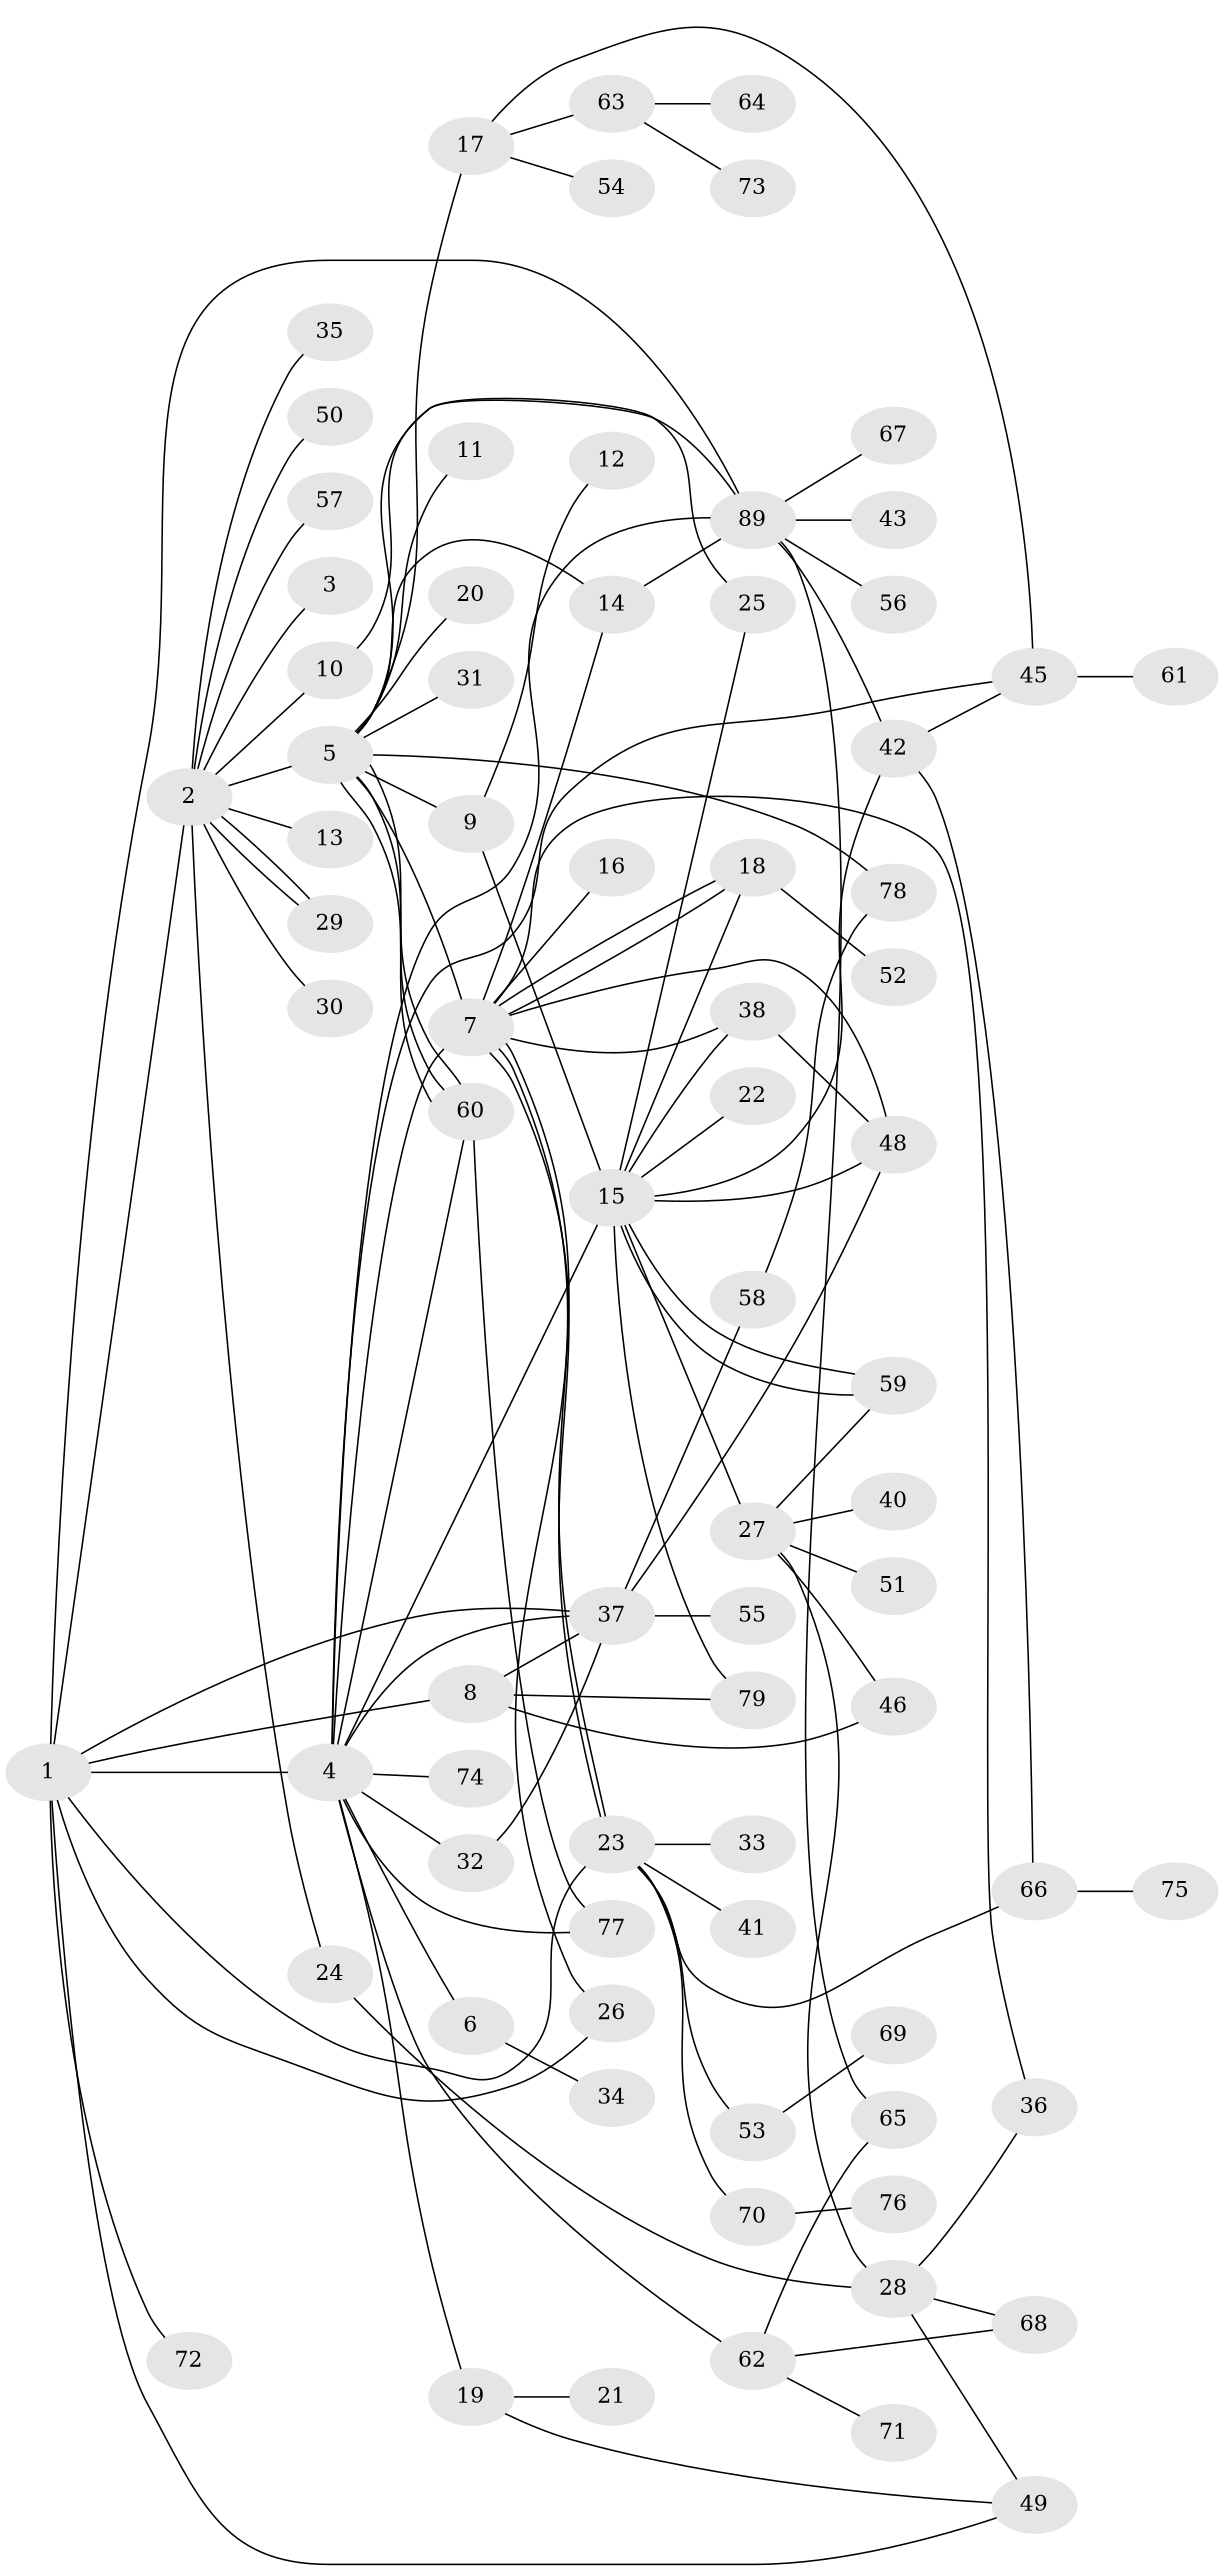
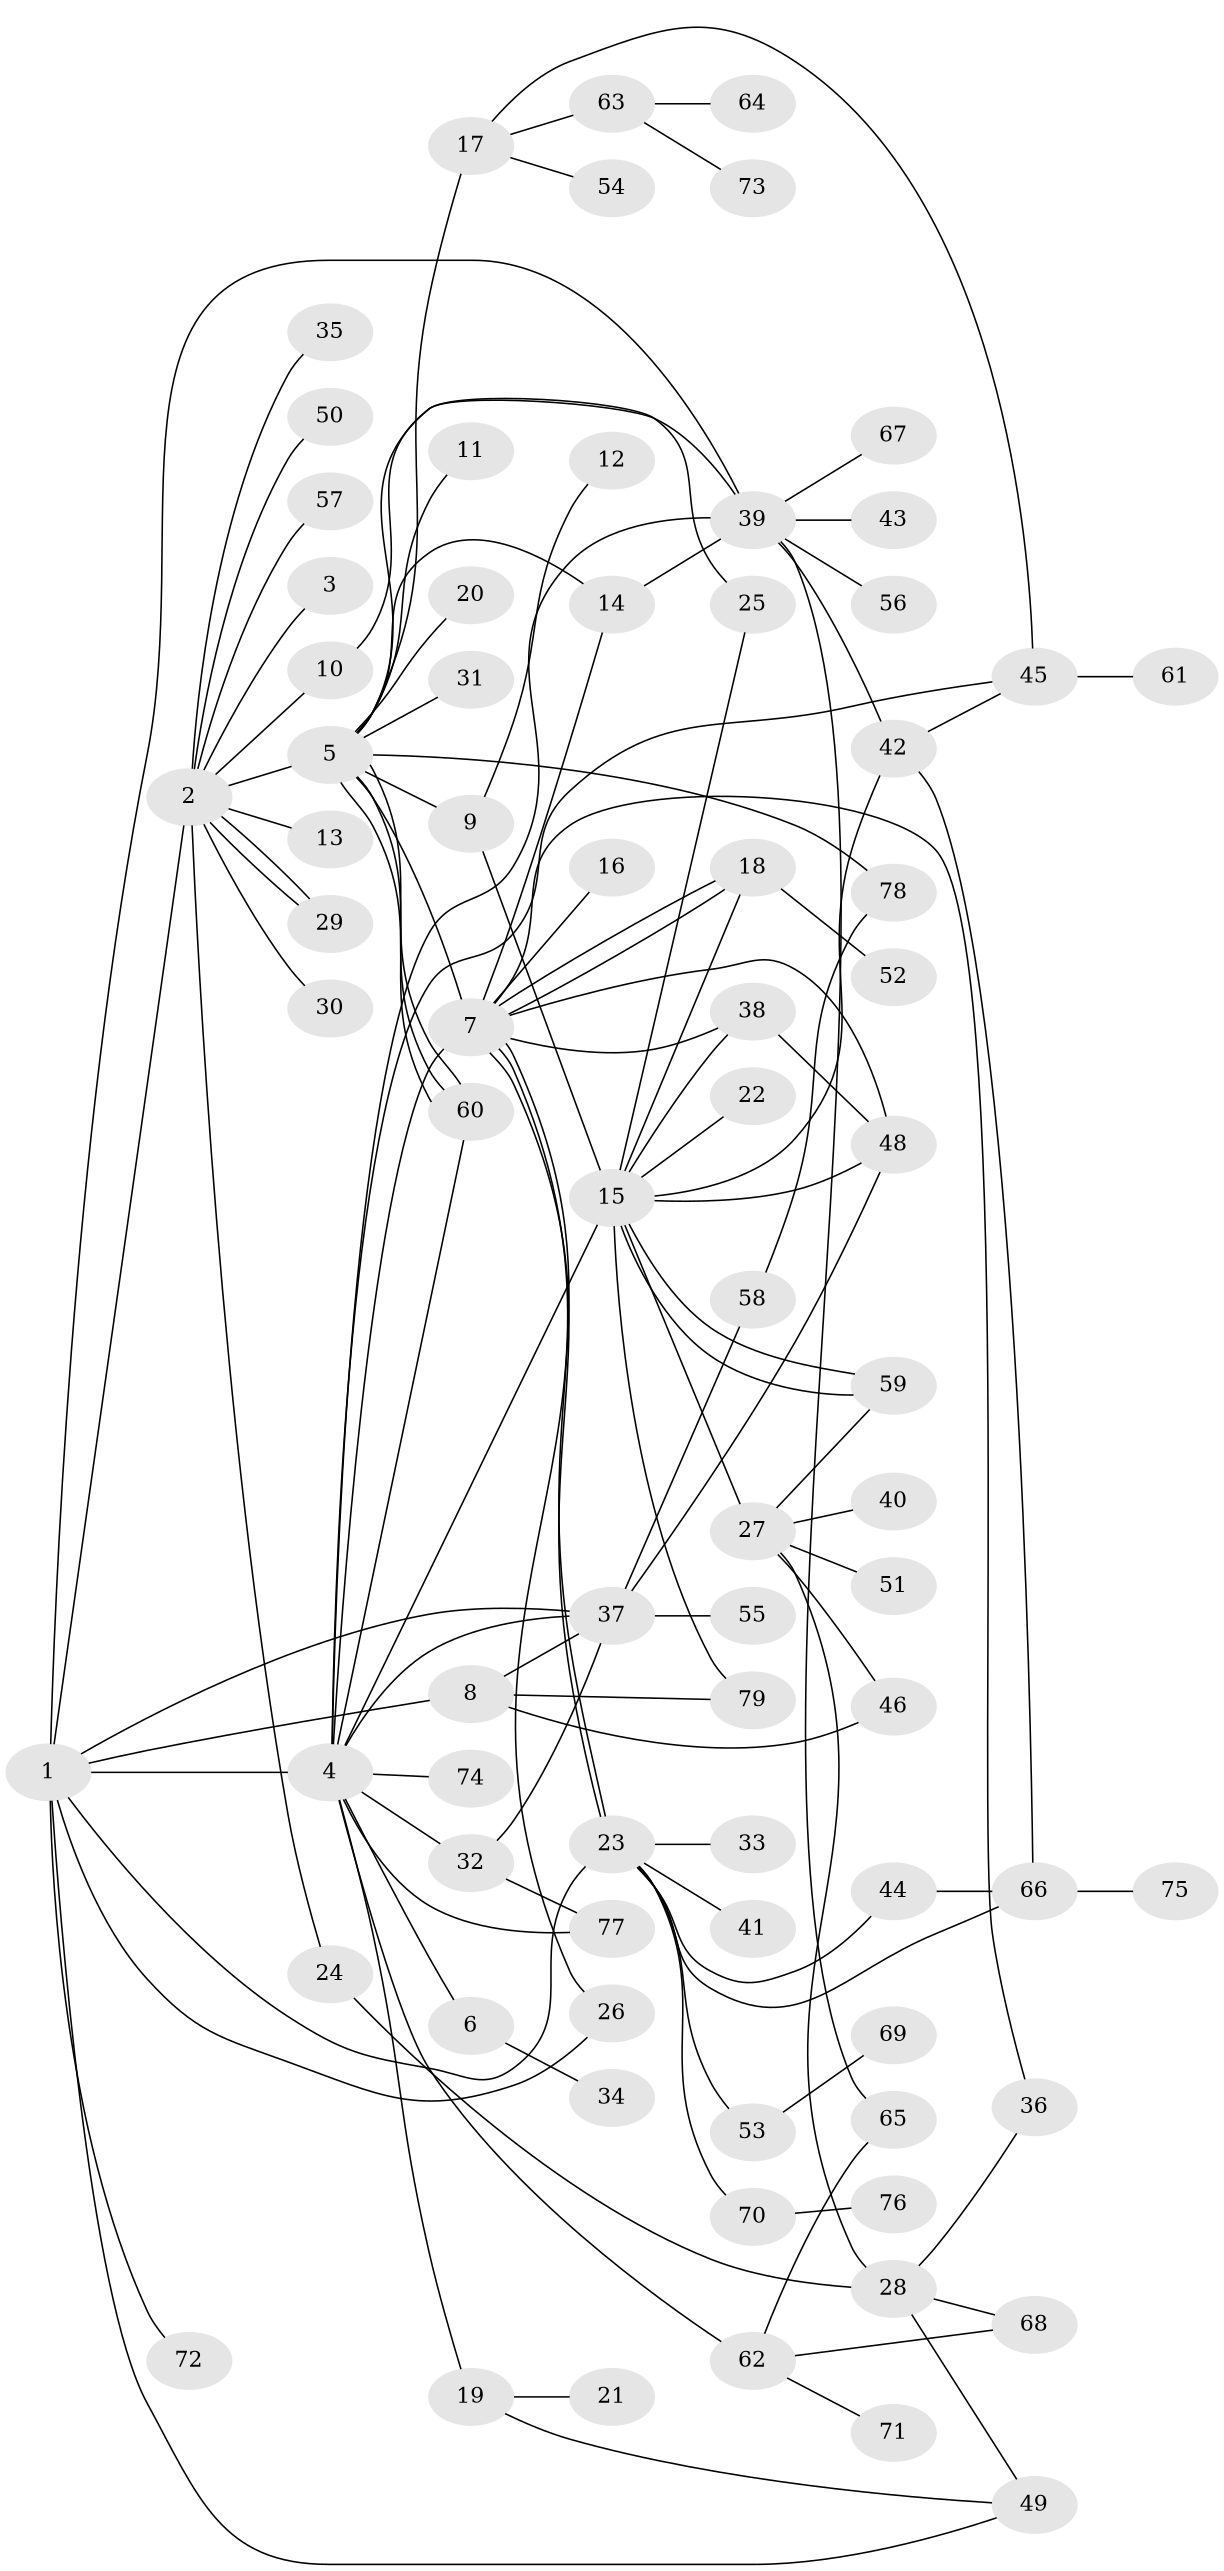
(753, 520) -> (753, 520)
(502, 1529) -> (533, 1892)
none -> (894, 1891)
